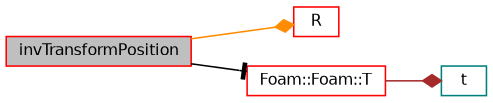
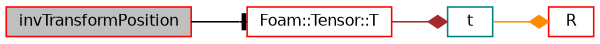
(233, 33) -> (511, 22)
(316, 81) -> (319, 22)
